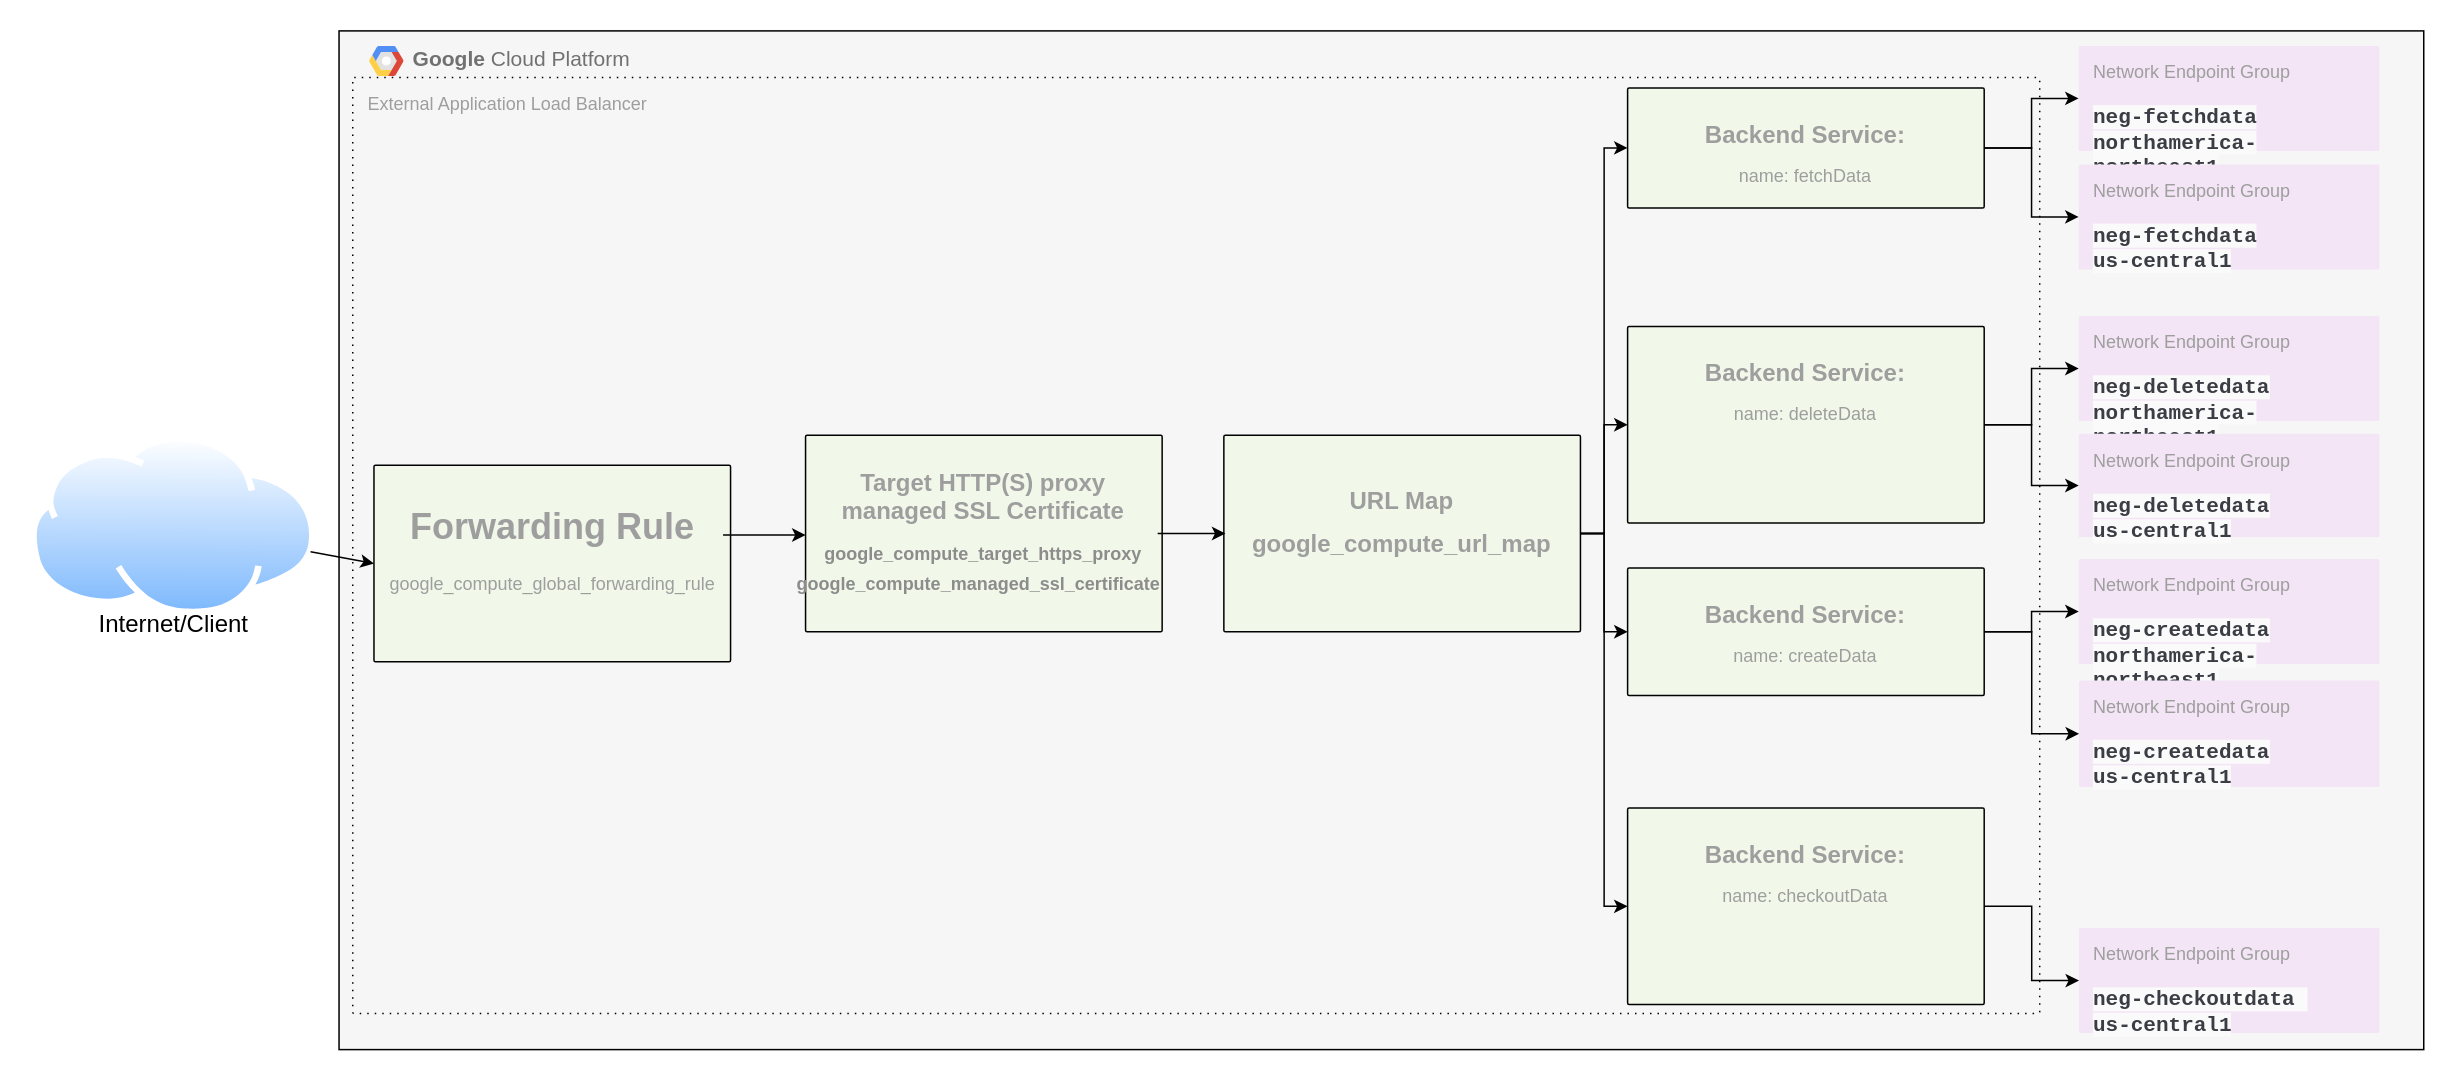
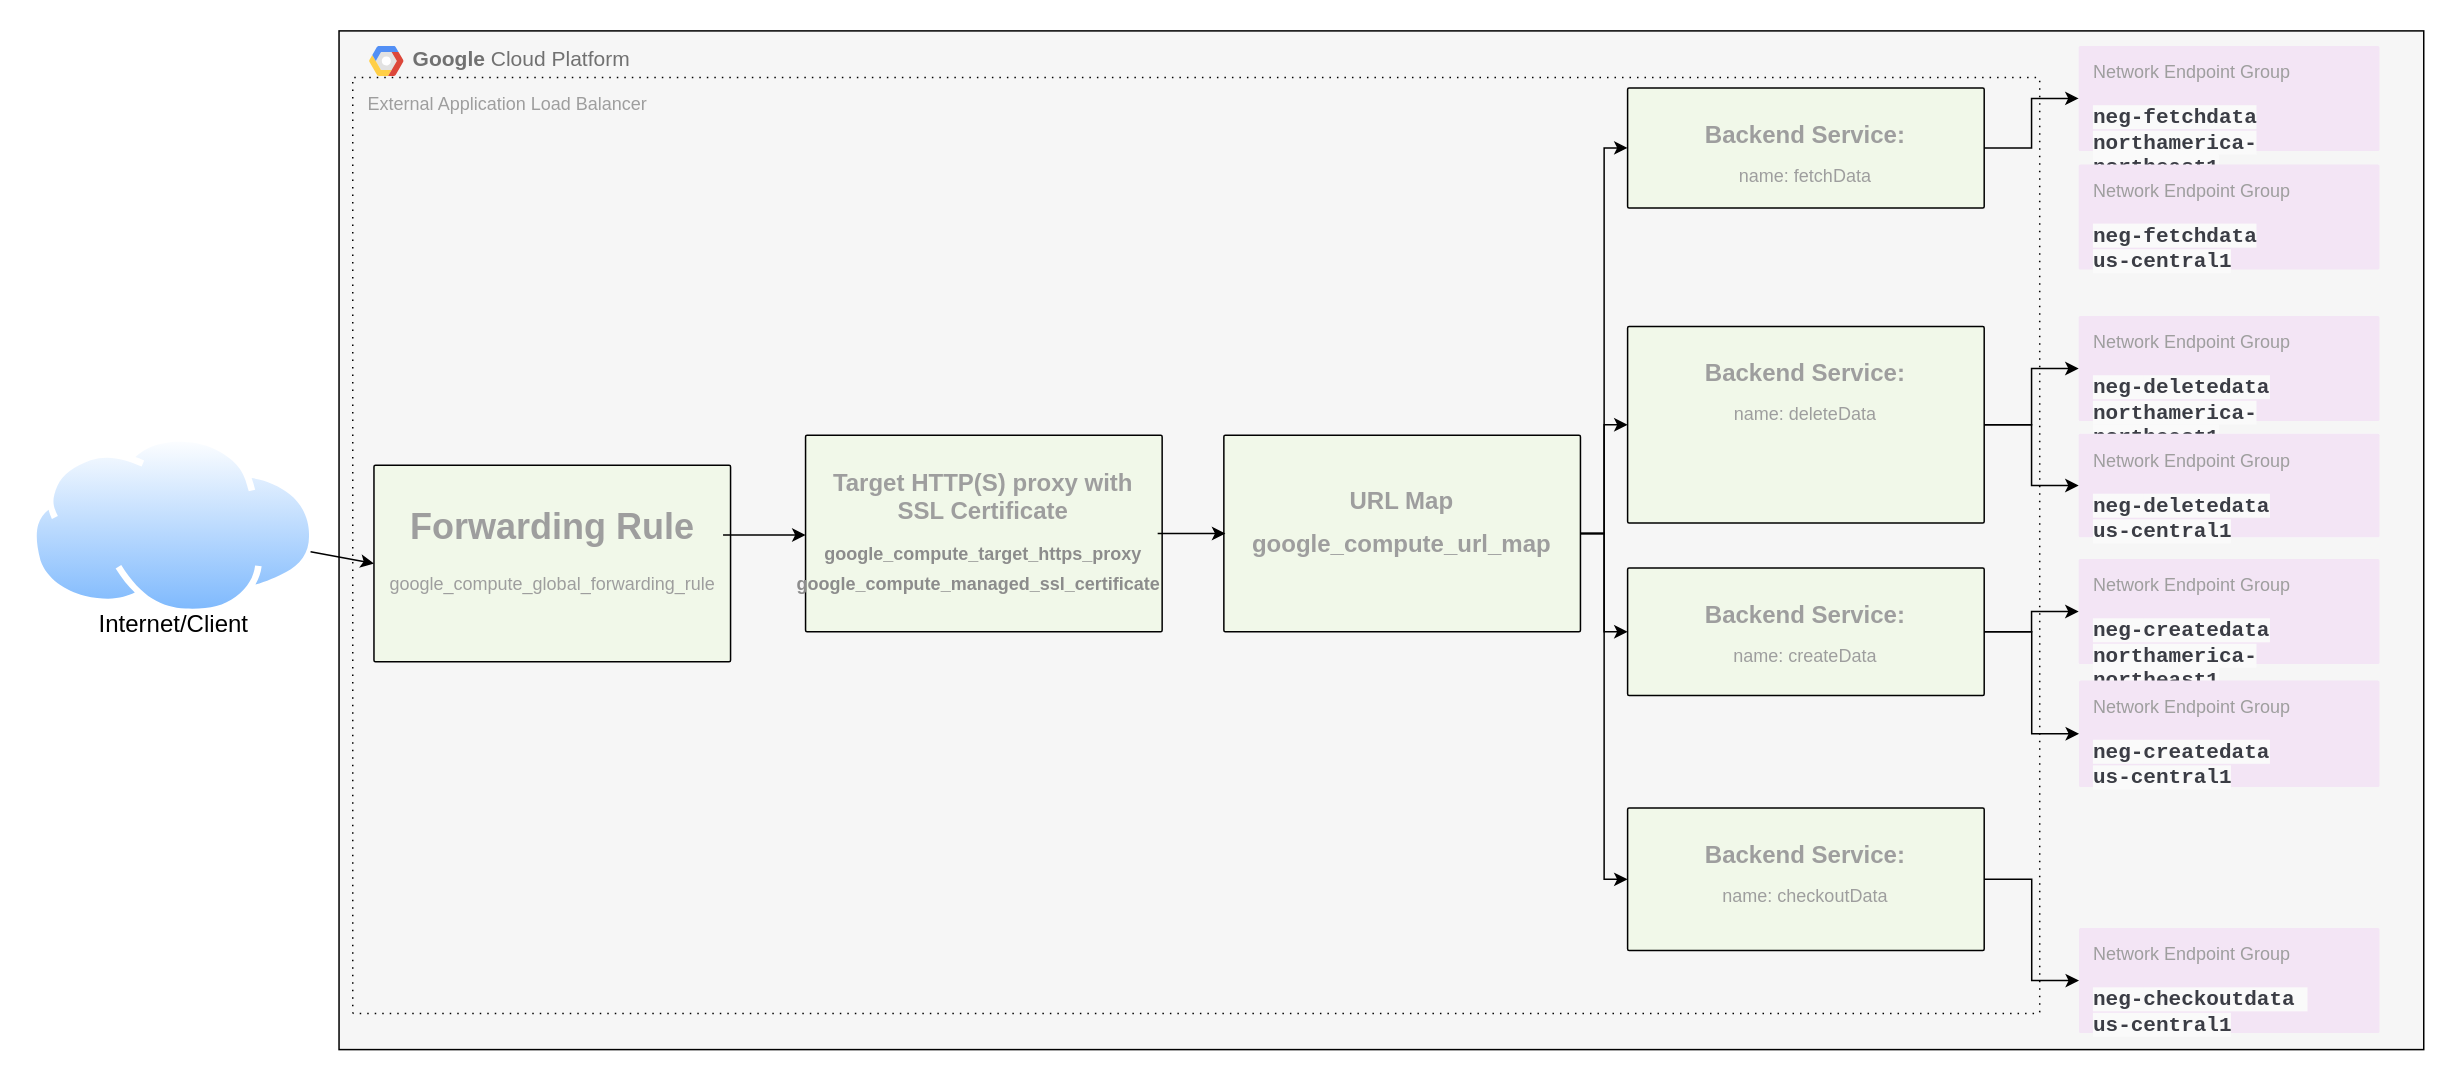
(2031, 202) -> none
(983, 474) -> (983, 474)
(1806, 906) -> (1806, 879)
